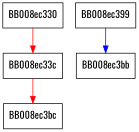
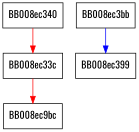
(33, 15) -> (33, 15)
(106, 37) -> (106, 37)
(33, 116) -> (33, 116)
